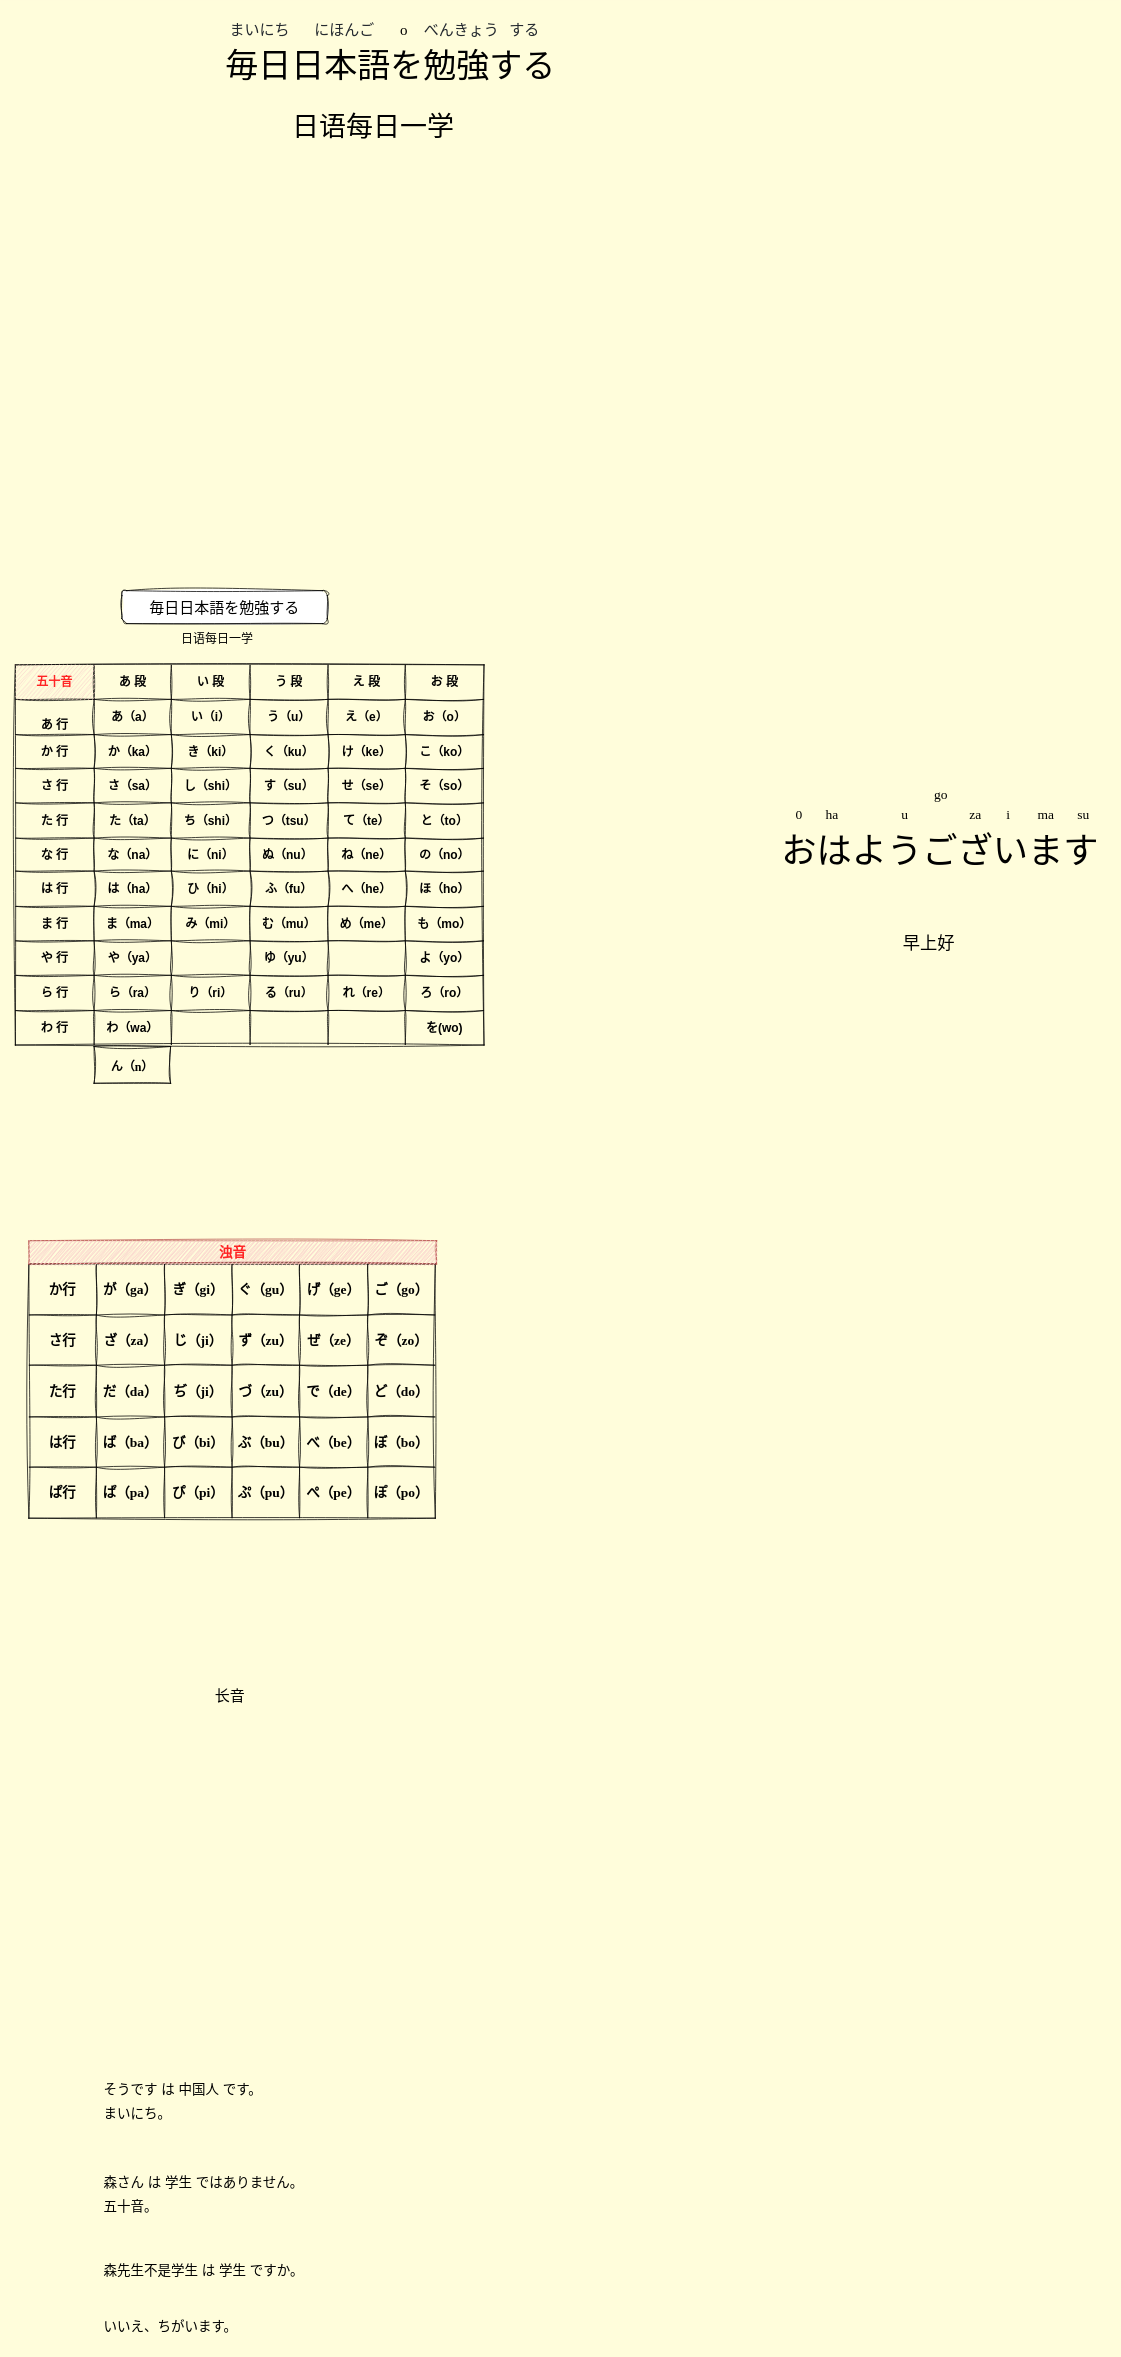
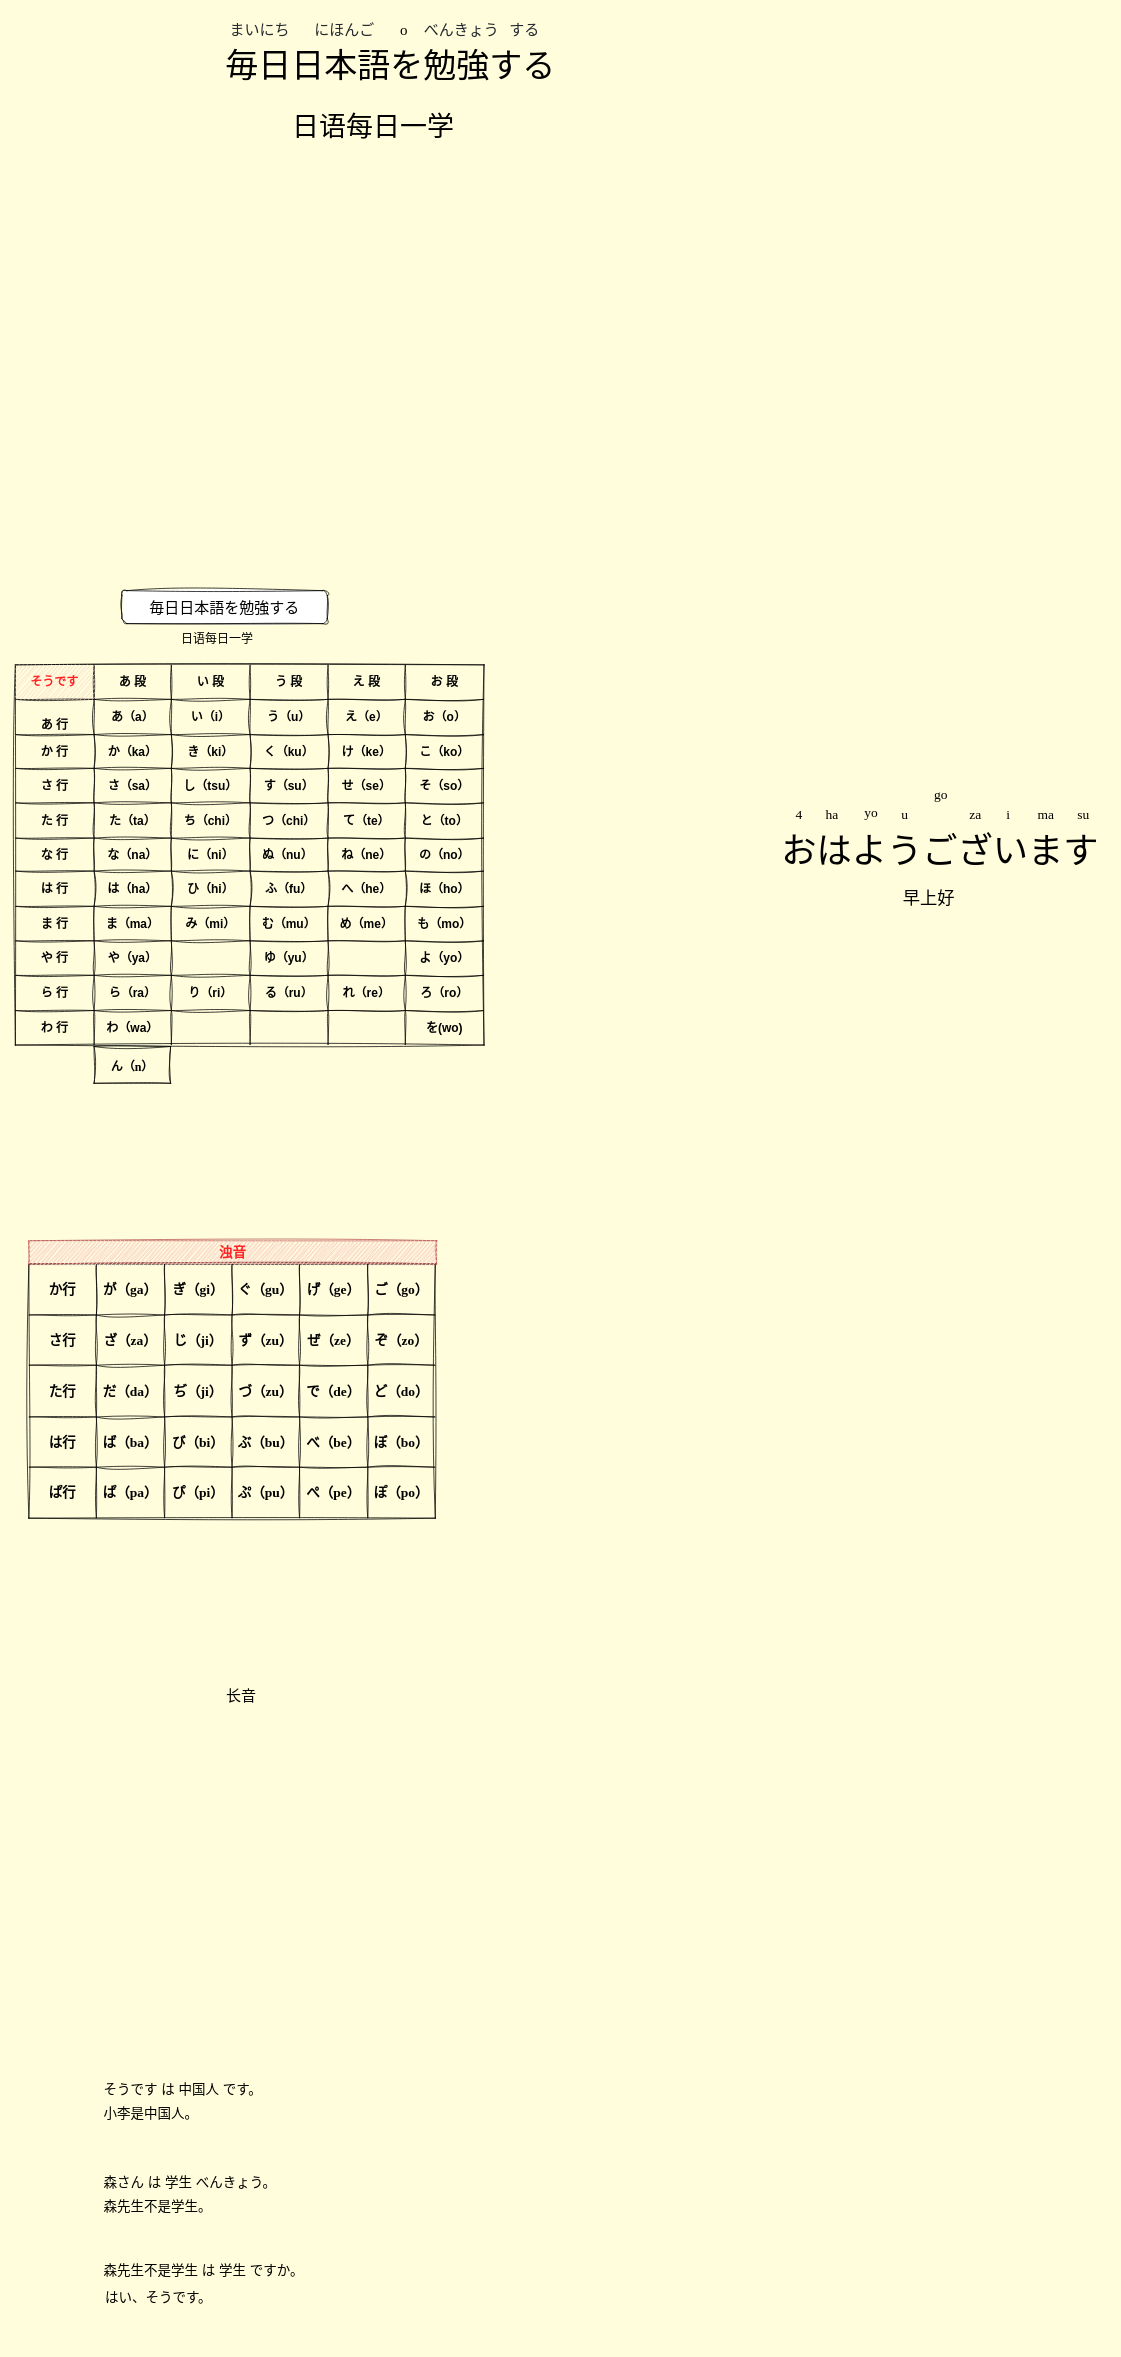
(55, 682) -> (55, 682)
(211, 786) -> (211, 786)
none -> (871, 813)
(800, 815) -> (800, 815)
(211, 821) -> (211, 821)
(289, 821) -> (289, 821)
(929, 943) -> (929, 898)
(230, 1695) -> (241, 1695)
(138, 2115) -> (151, 2115)
(210, 2183) -> (196, 2183)
(131, 2208) -> (158, 2208)
none -> (195, 2299)
(187, 2328) -> none
